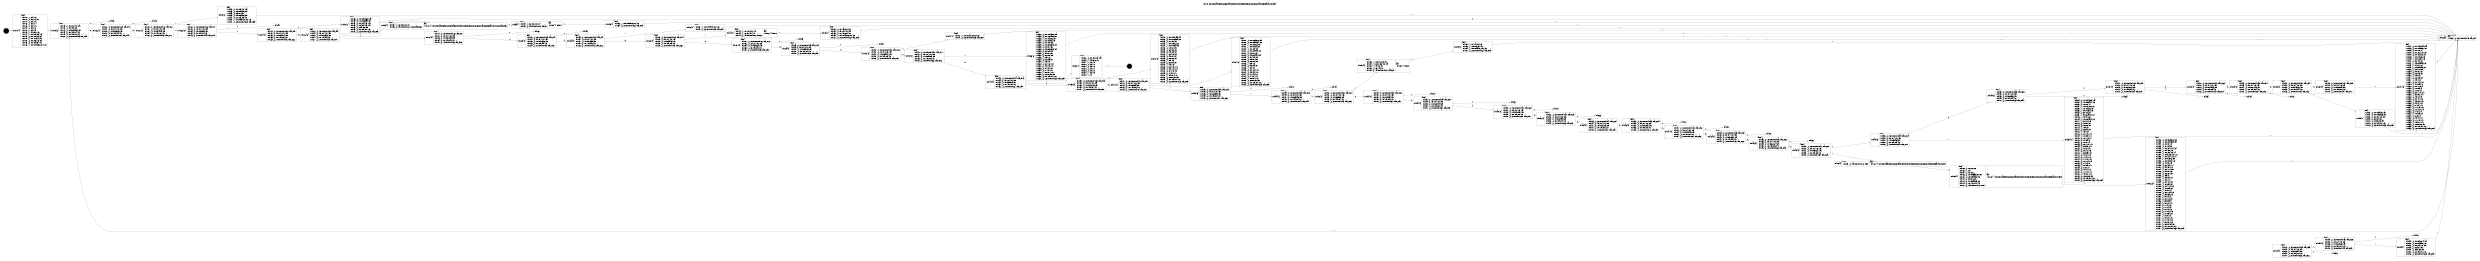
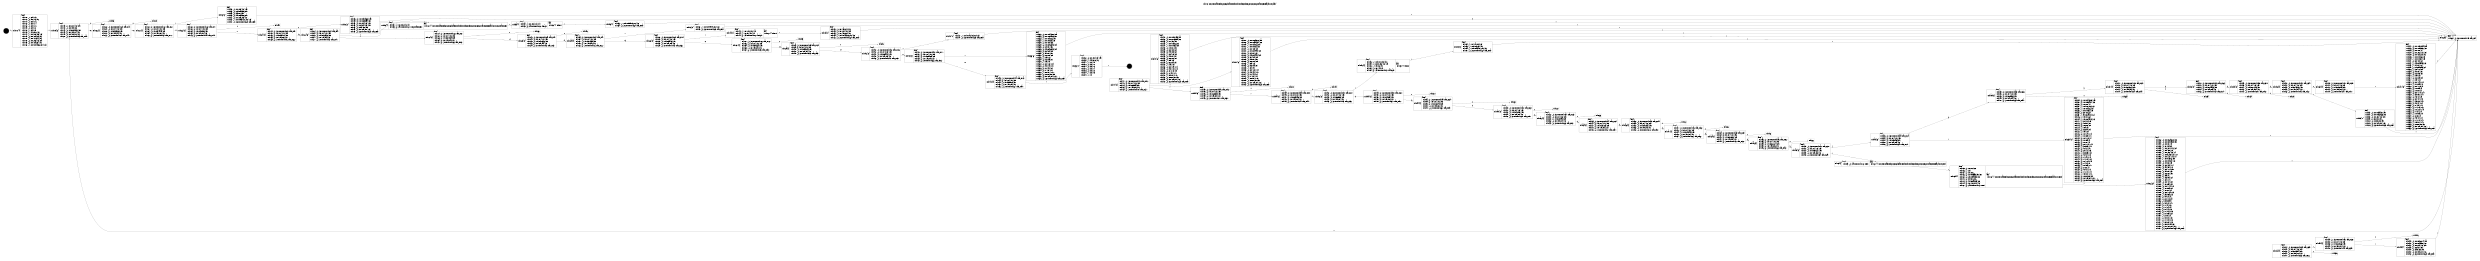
(1087, 85) -> none
